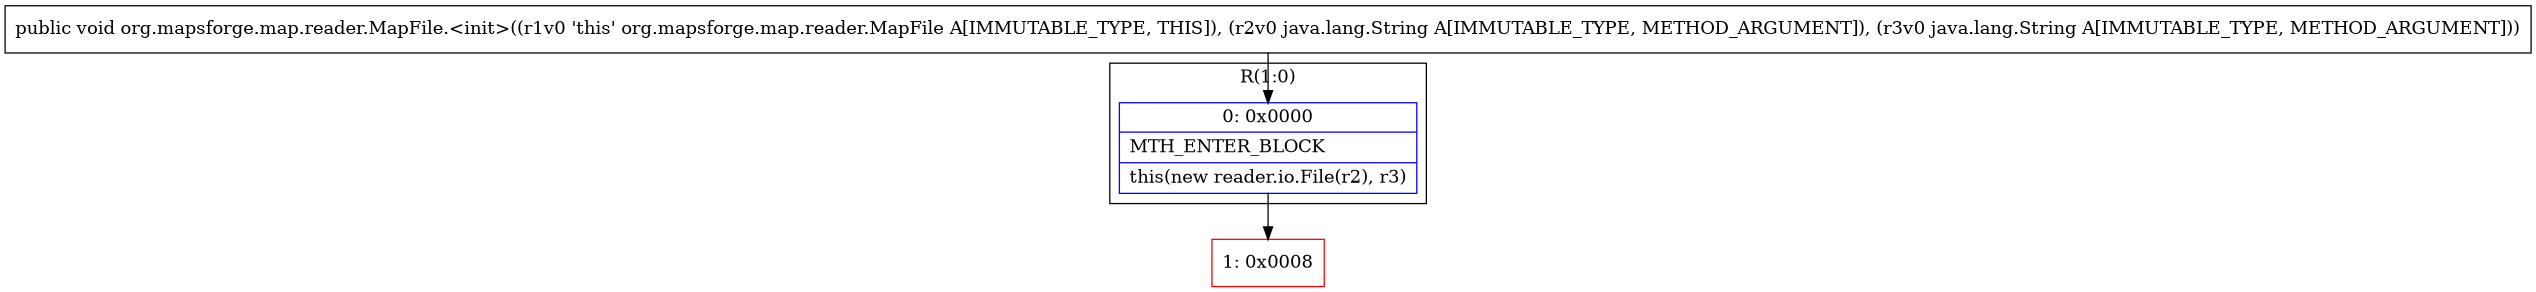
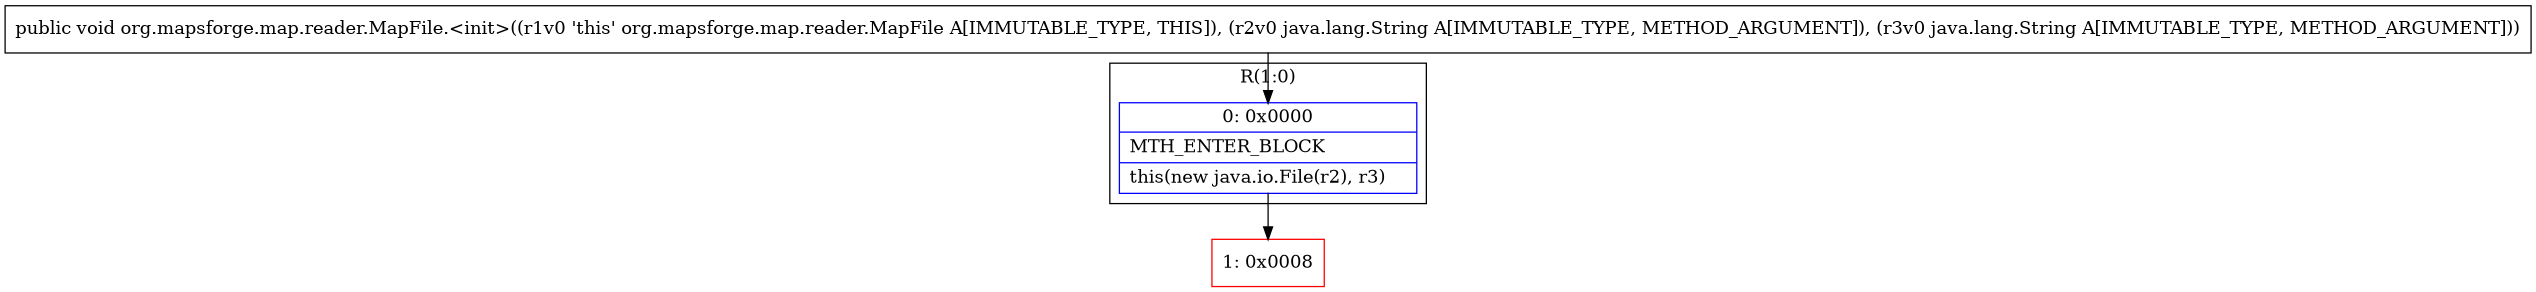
(1268, 177) -> (1258, 177)
